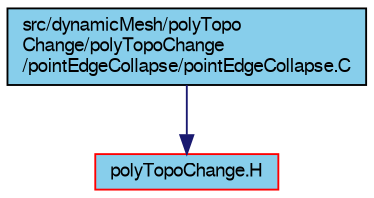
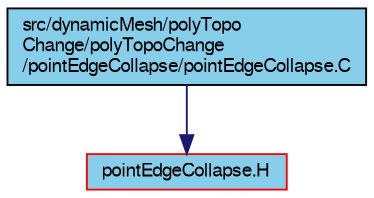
(187, 172) -> (187, 172)
